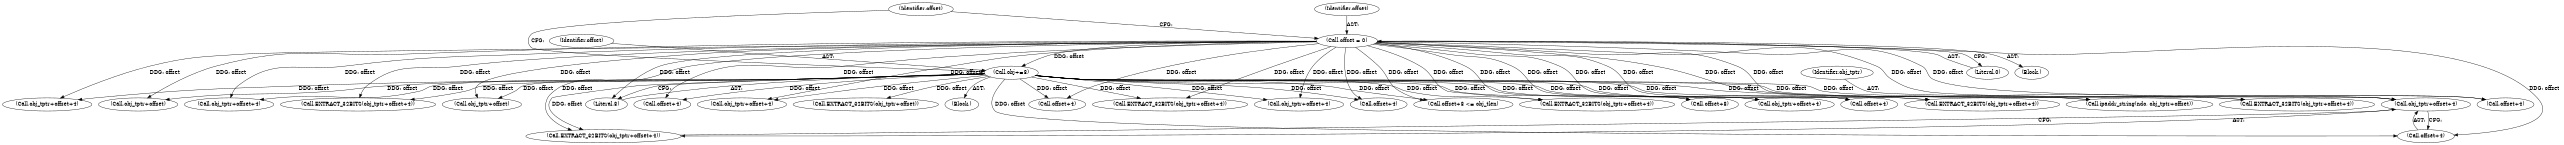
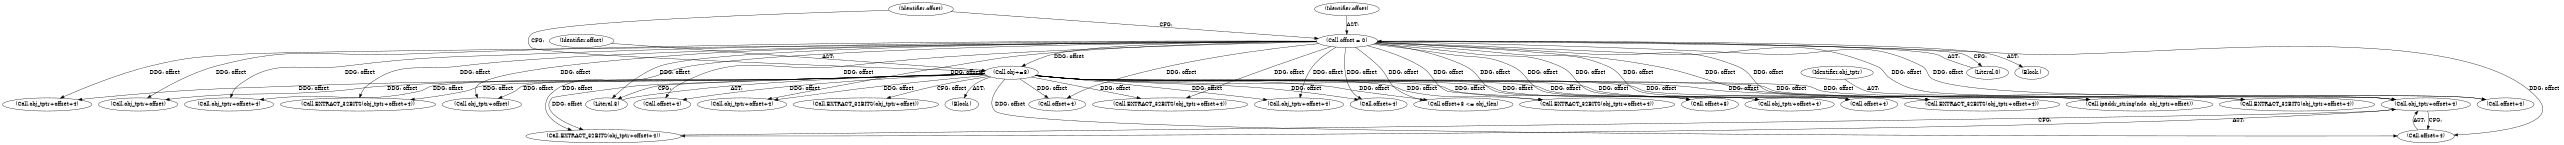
(952, 89) -> (952, 89)
